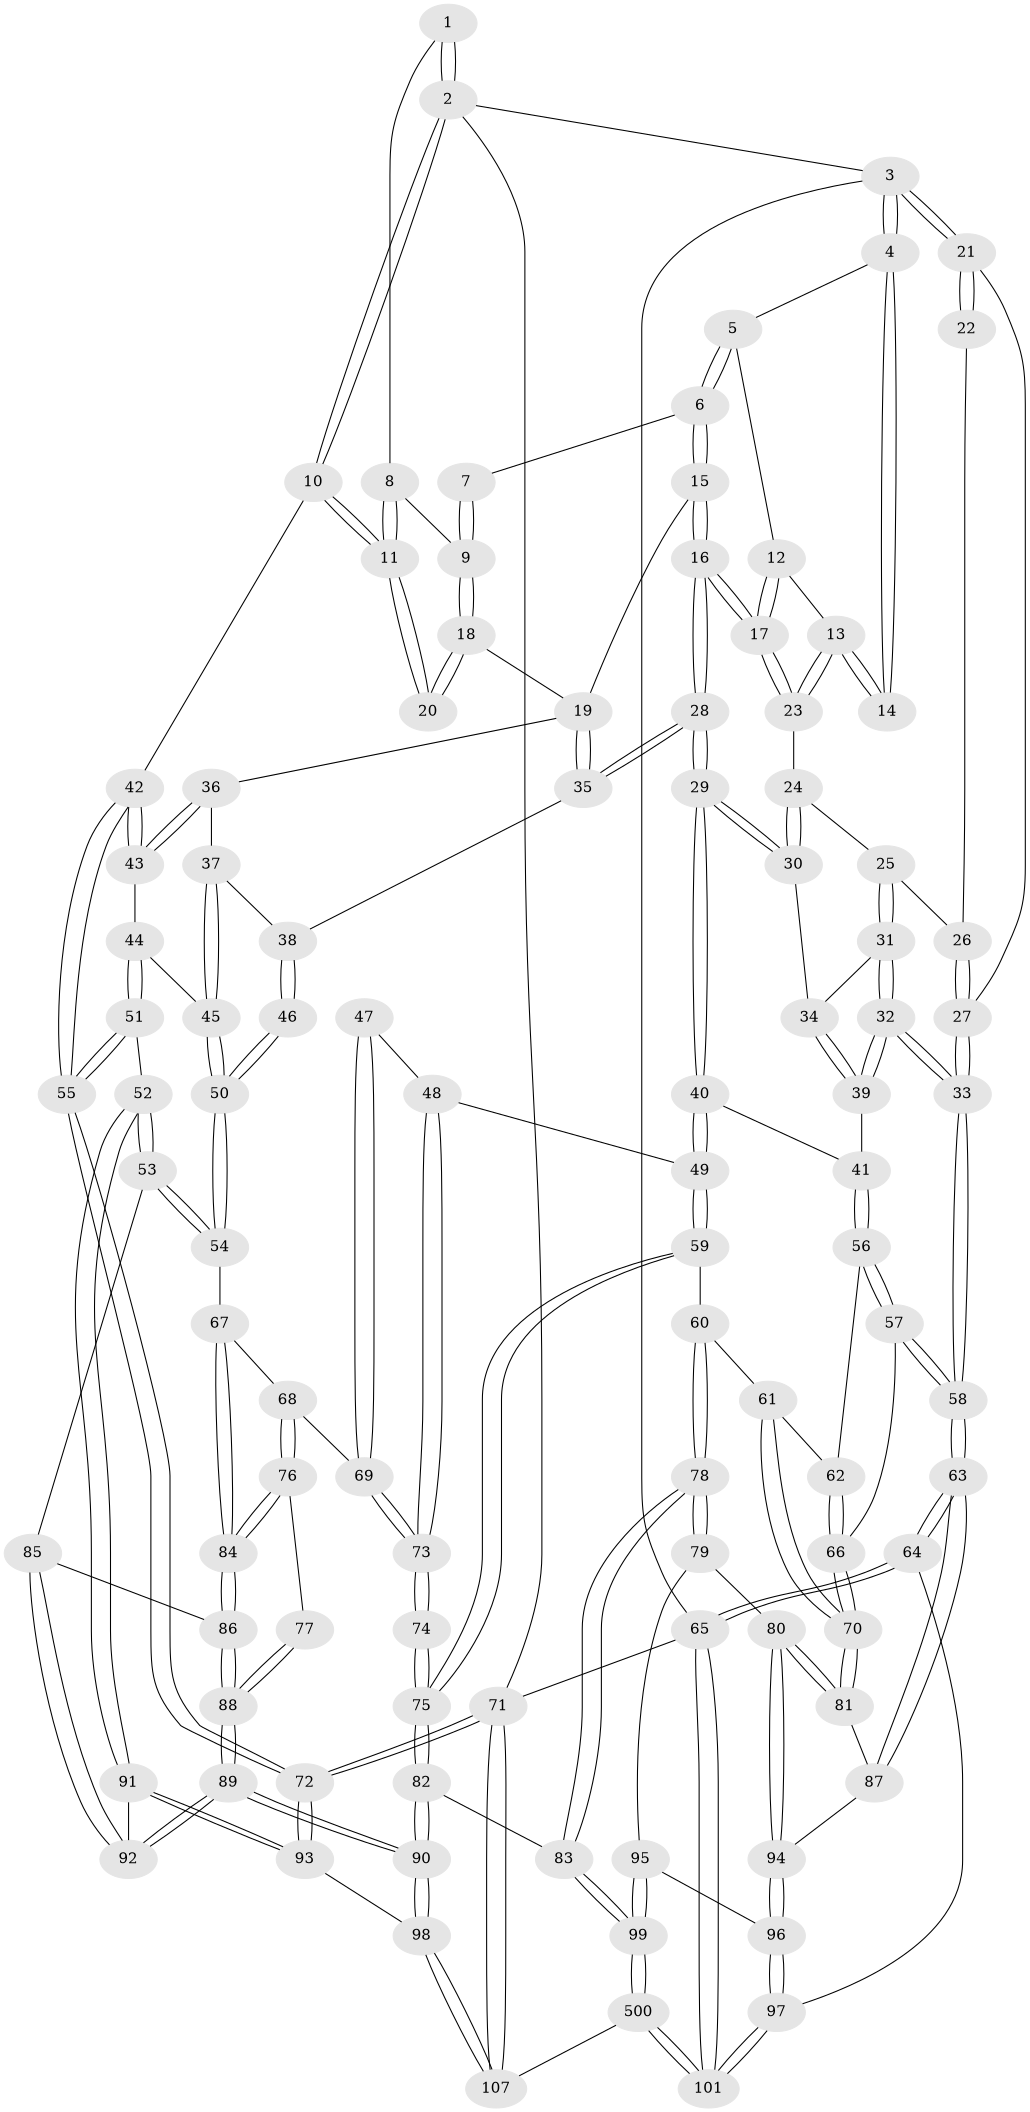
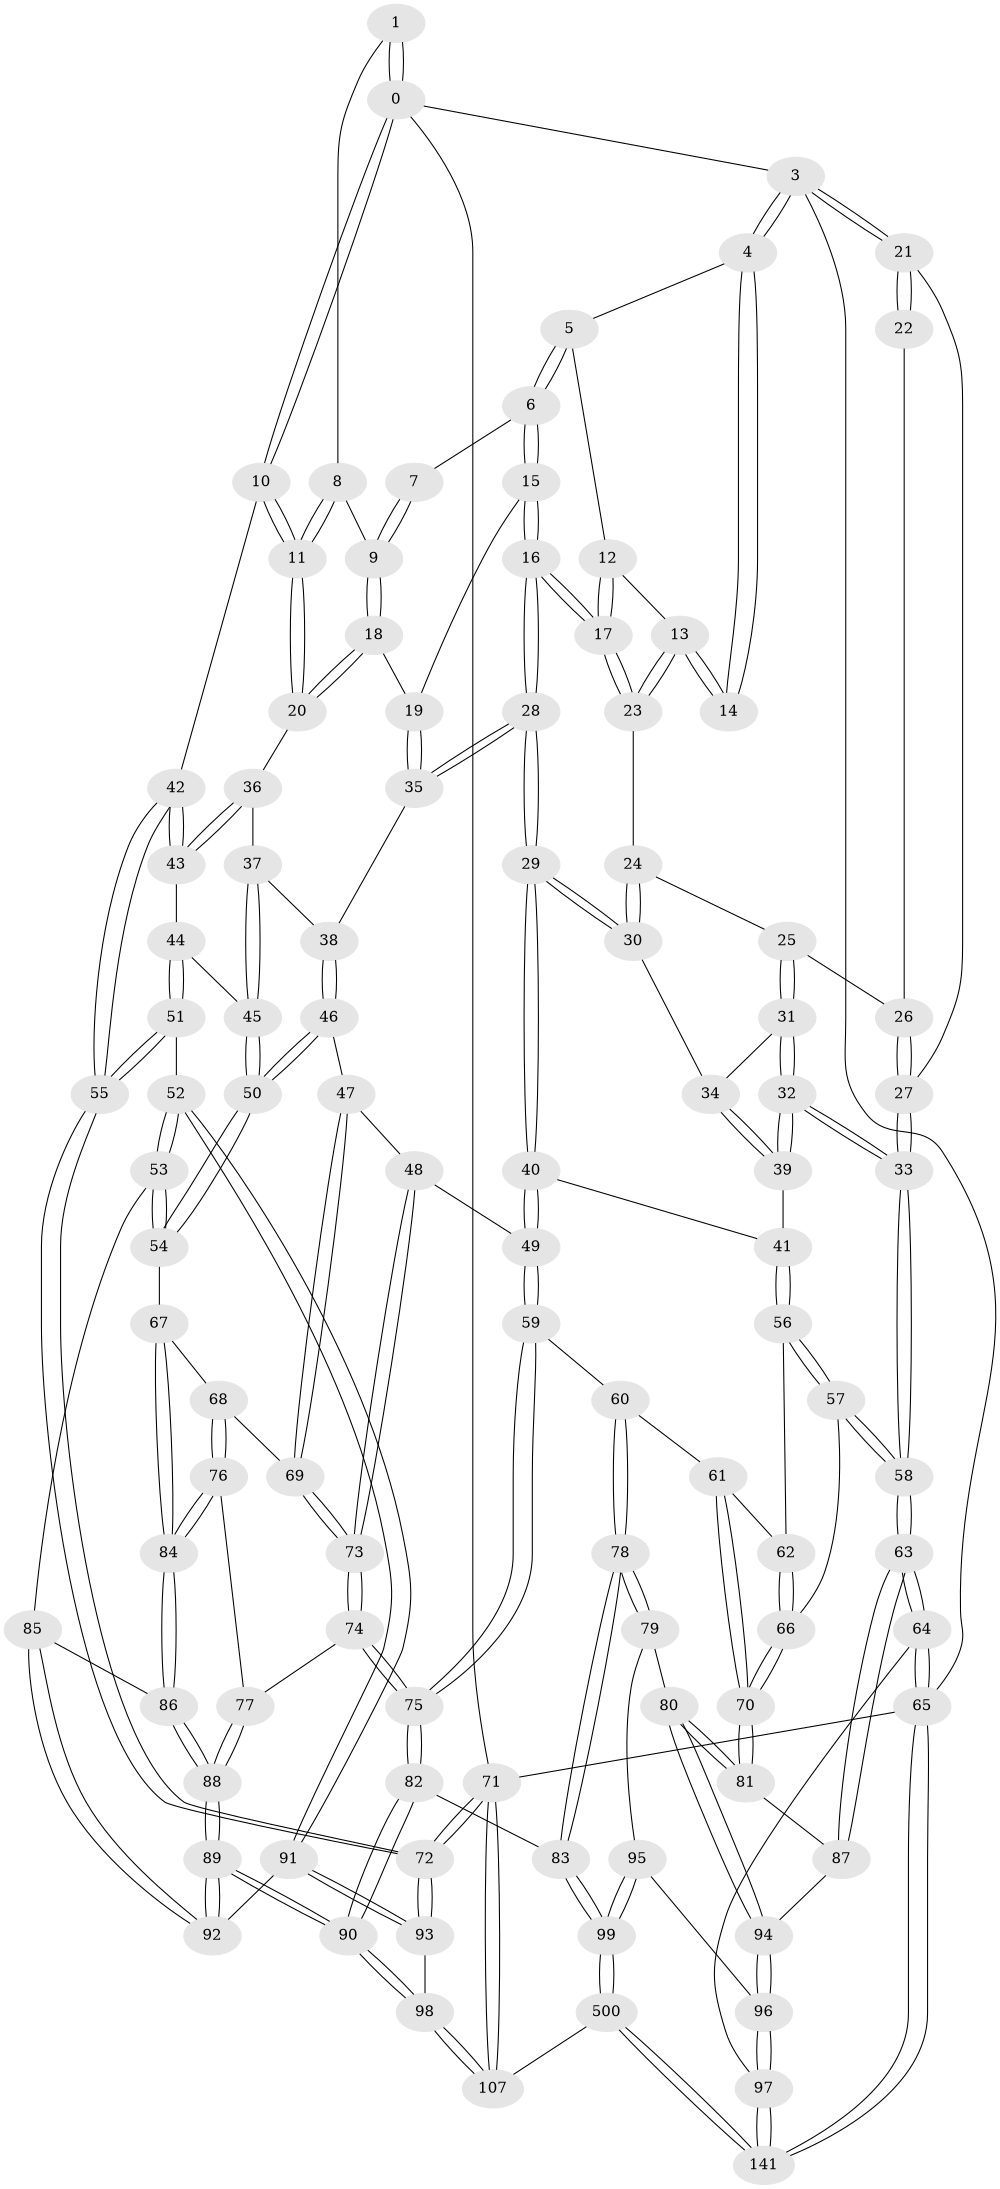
(448, 100) -> (396, 100)
(398, 750) -> (275, 750)
none -> (338, 1056)
none -> (300, 1668)
(709, 2089) -> (764, 2165)
